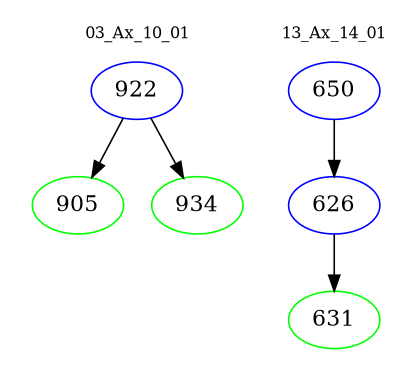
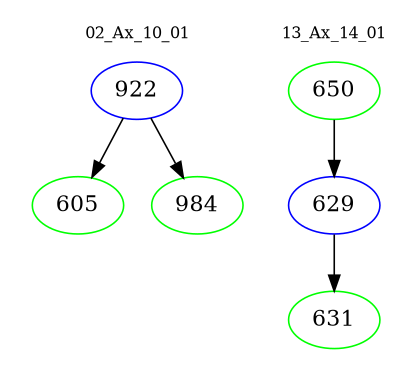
(138, 34) -> (138, 34)
(334, 91) -> (334, 91)
(78, 205) -> (78, 205)
(197, 205) -> (197, 205)
(334, 205) -> (334, 205)
